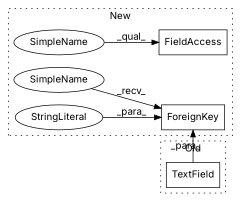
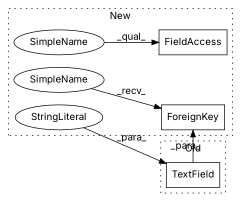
(129, 117) -> (122, 144)
